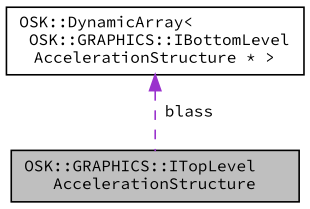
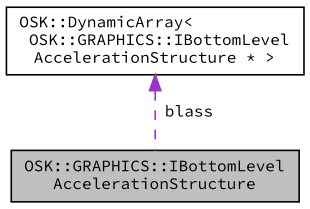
(155, 176) -> (155, 176)
